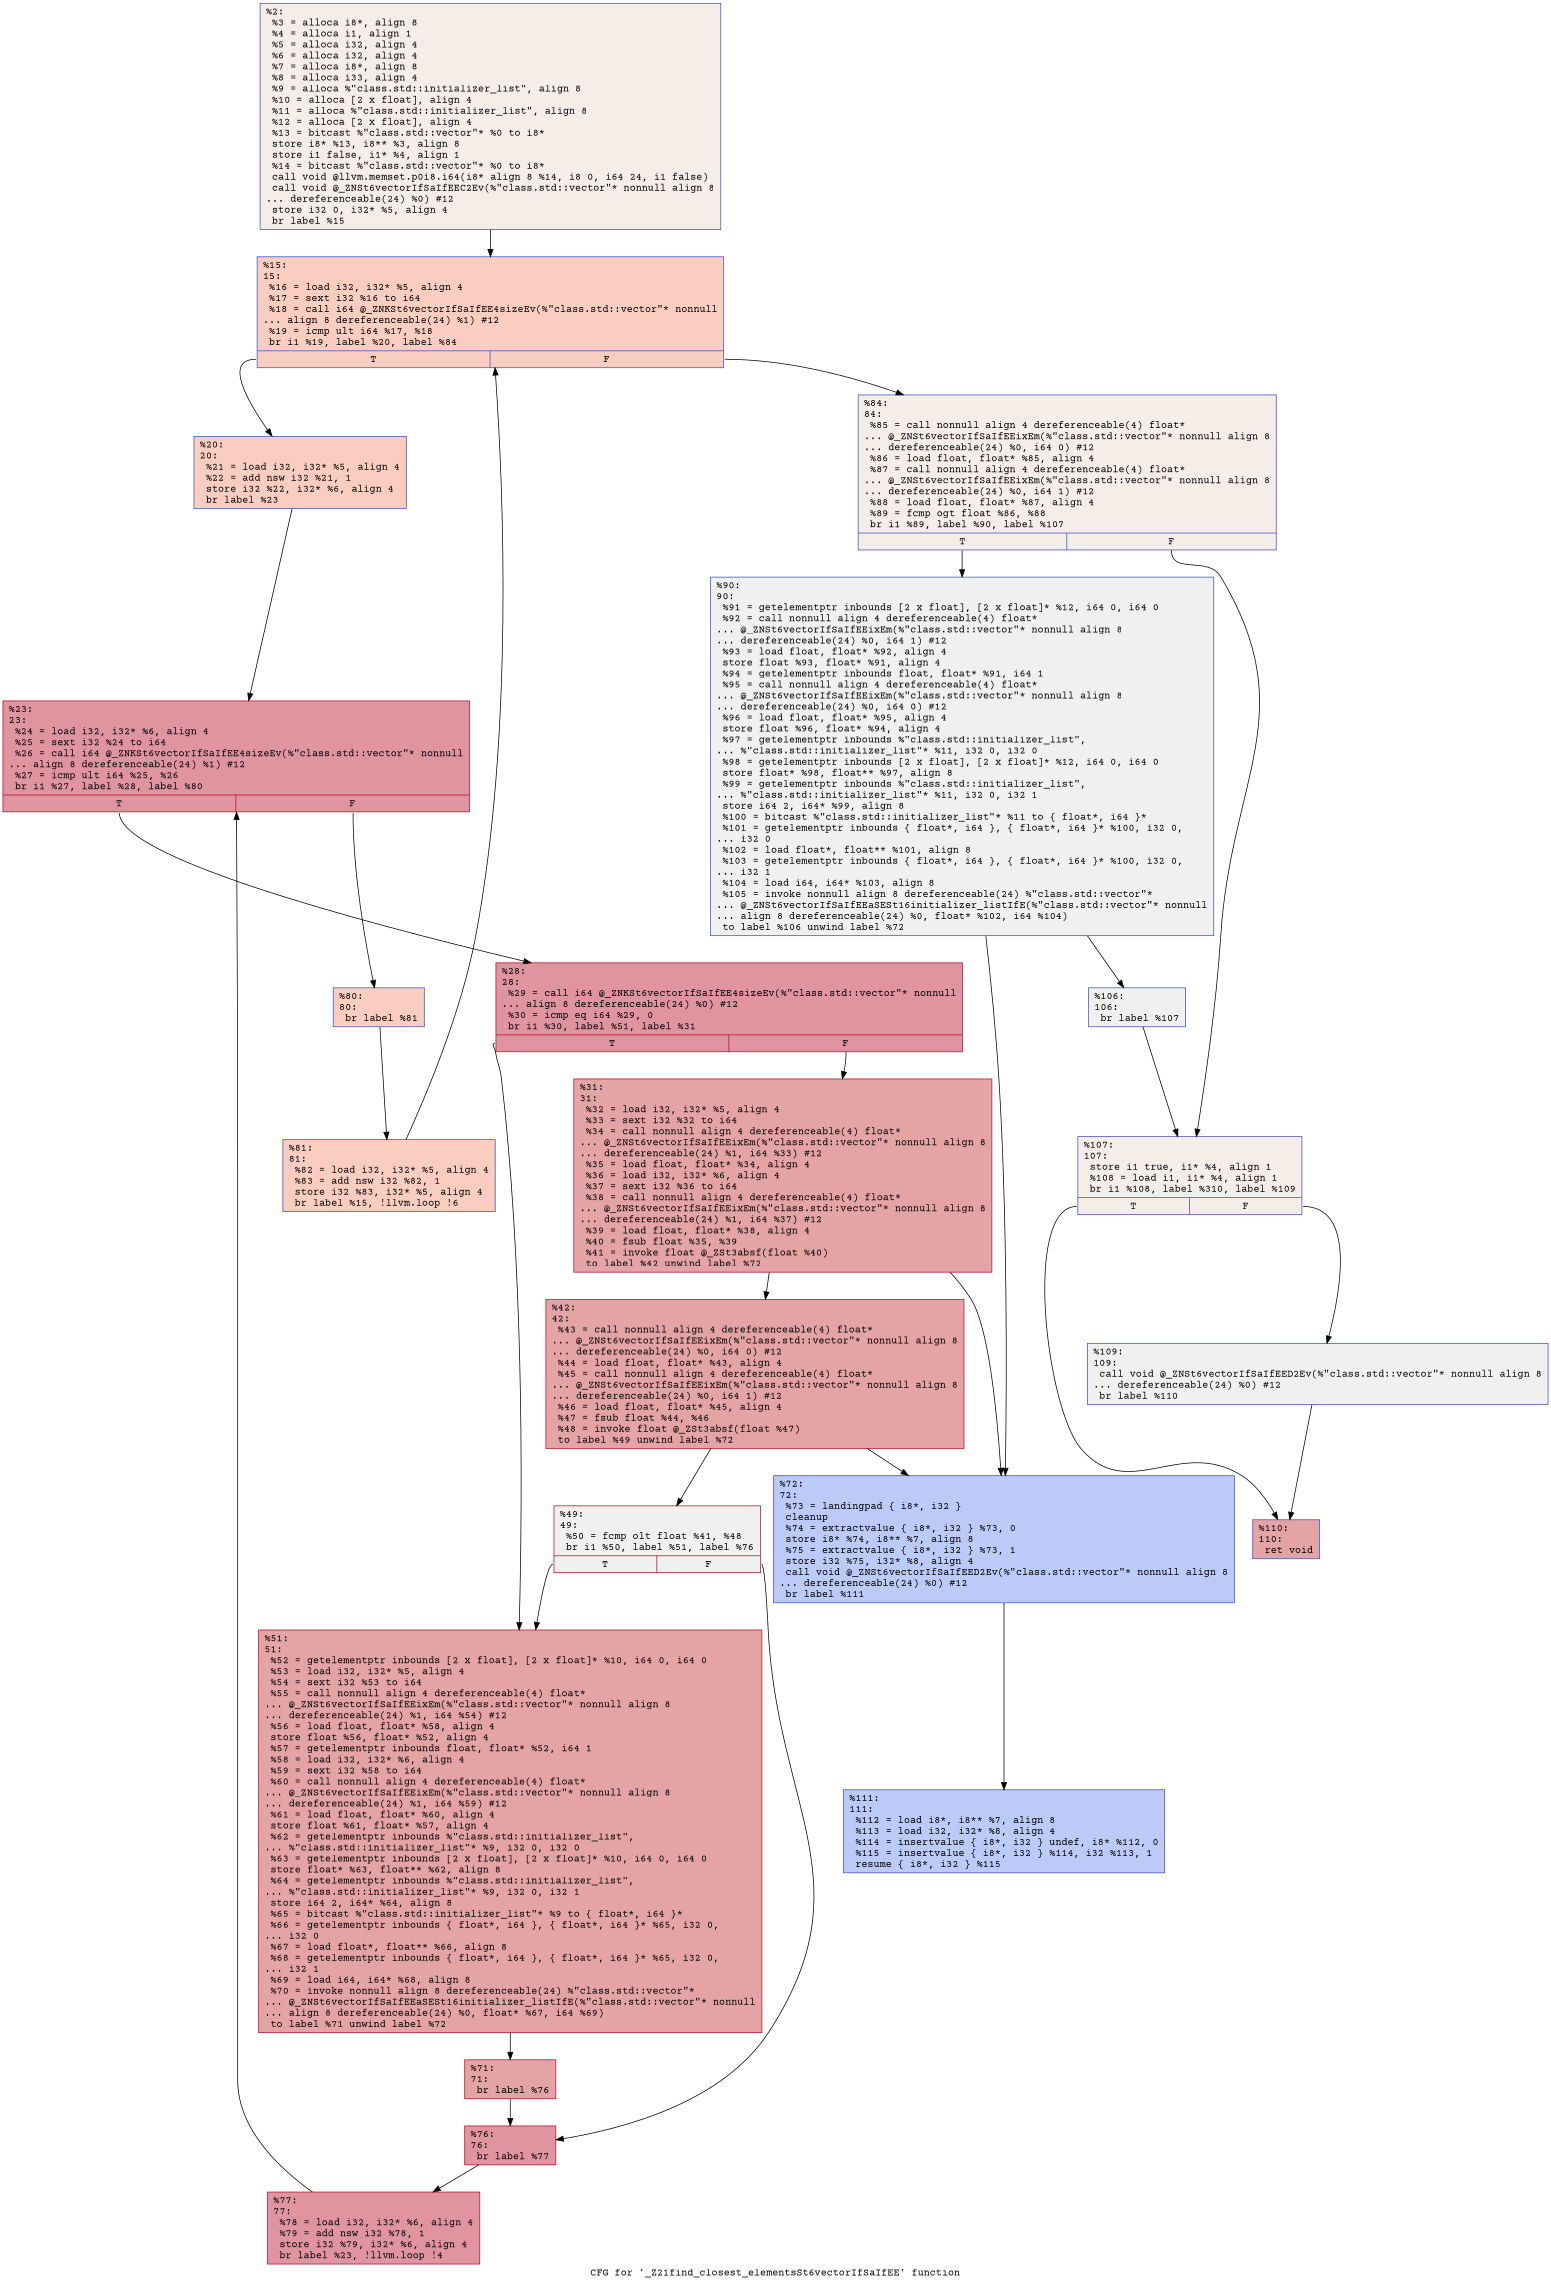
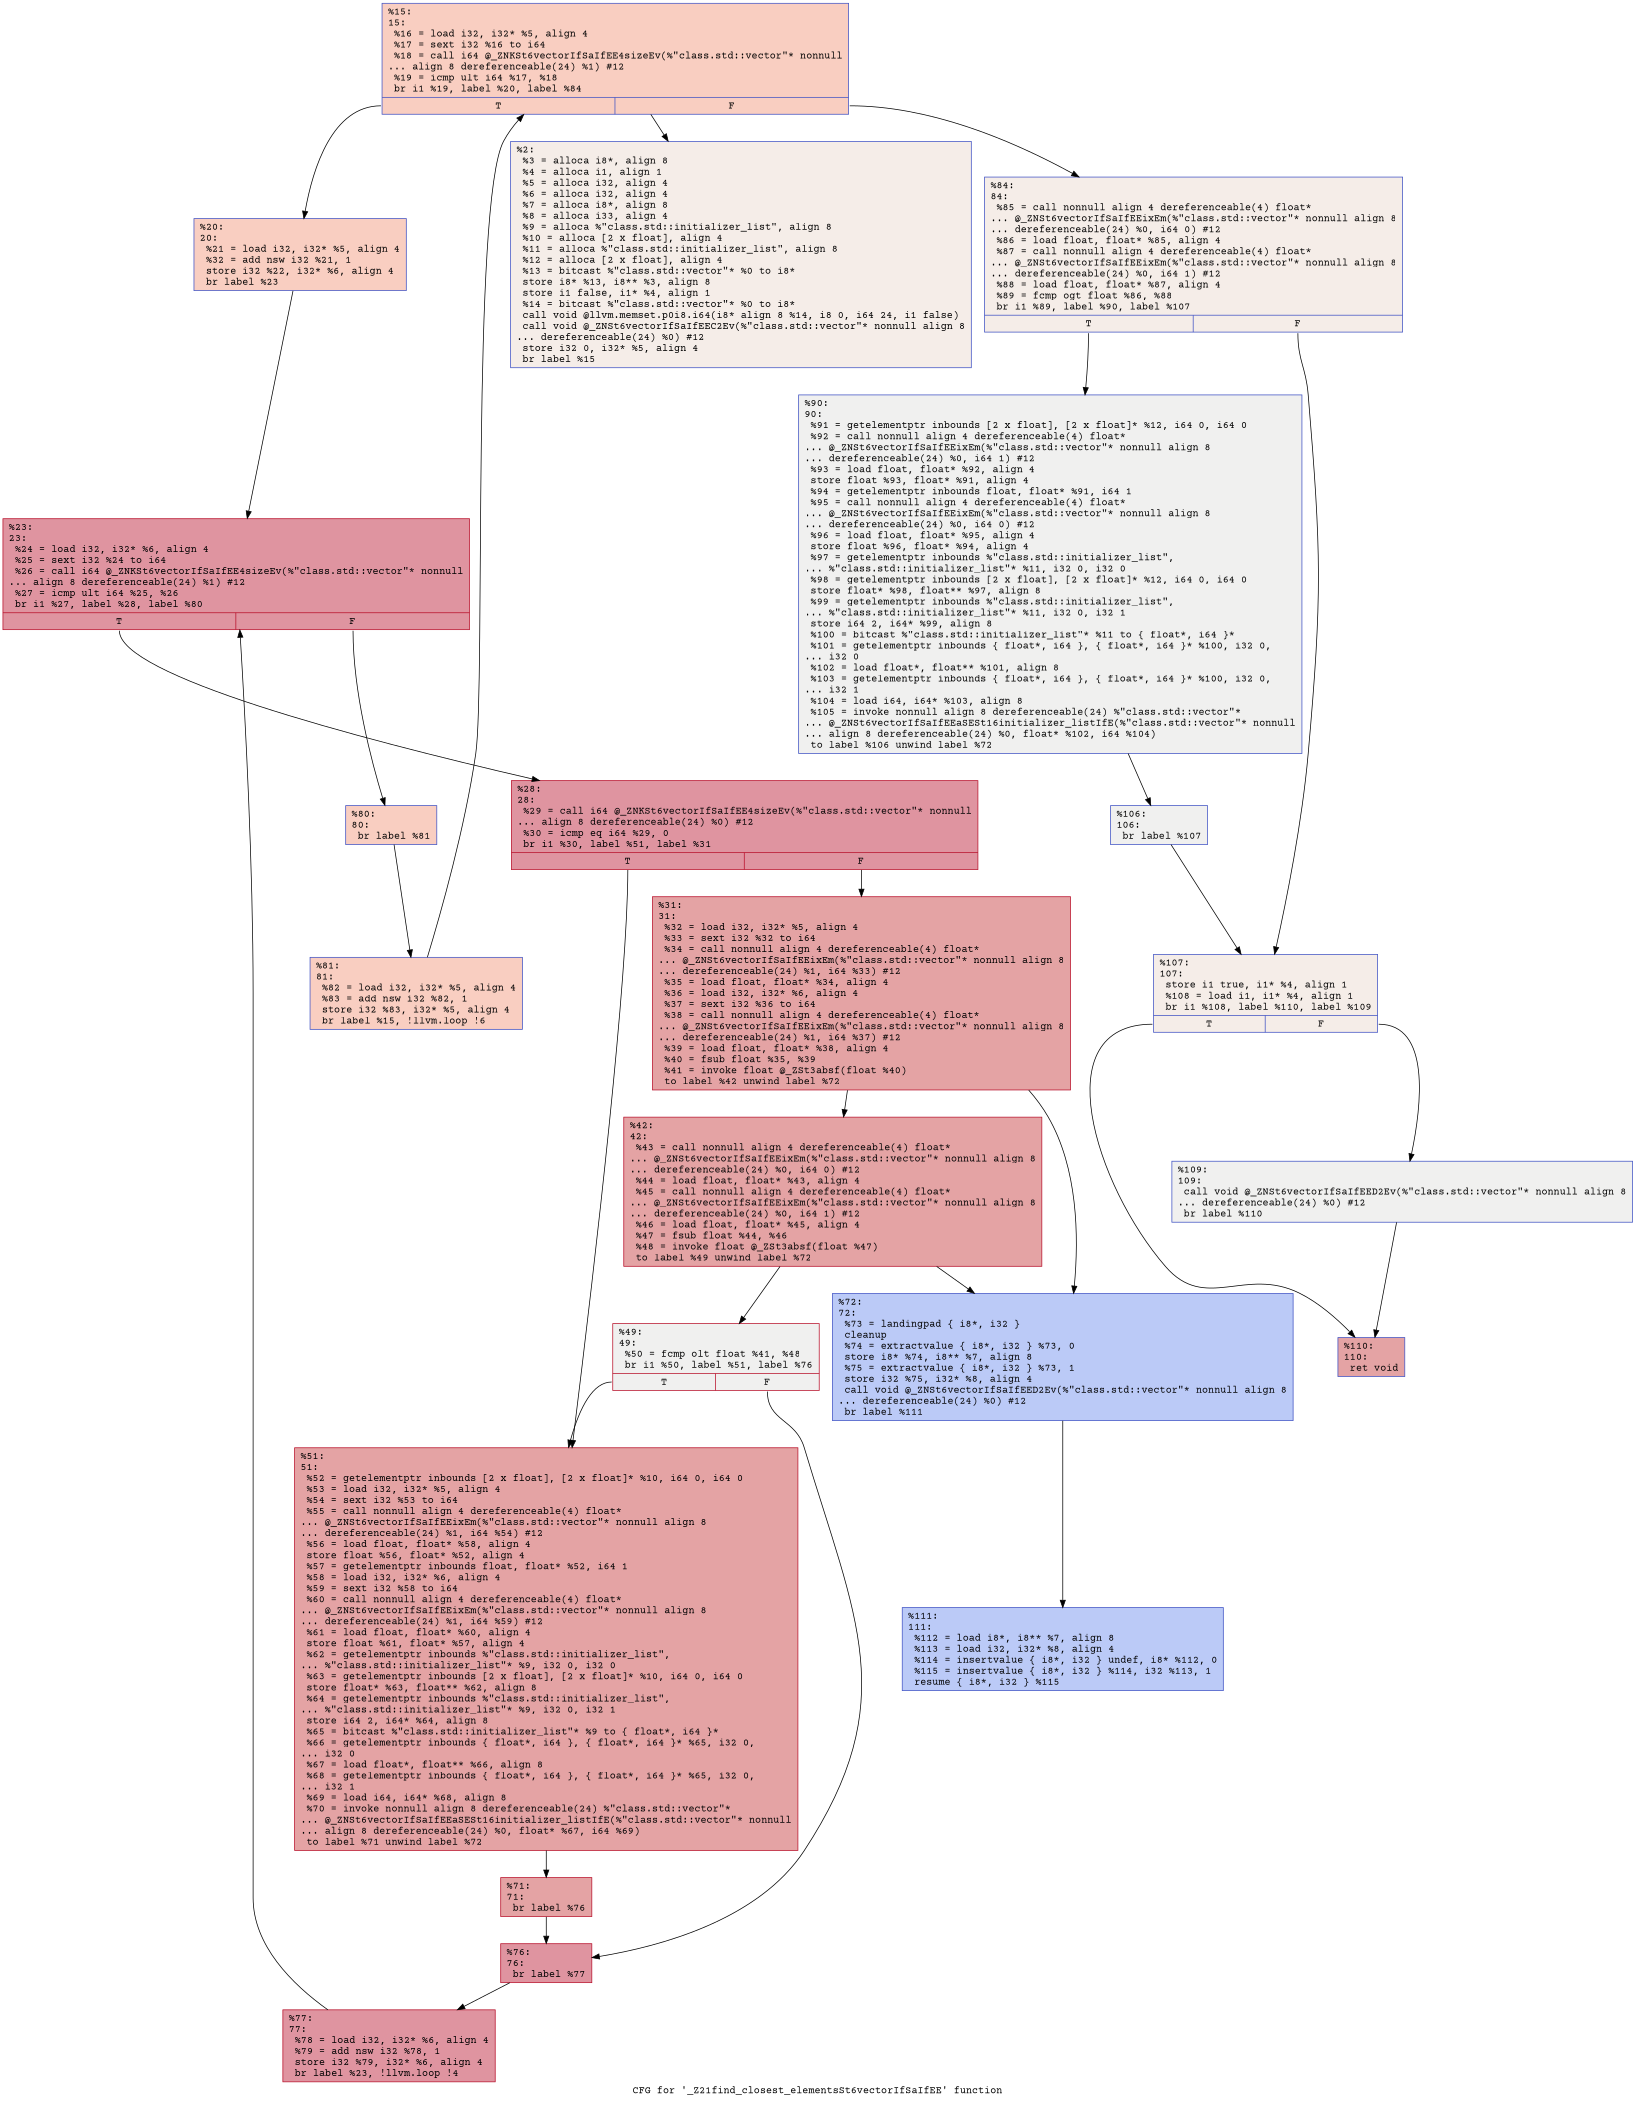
(490, 240) -> (657, 125)
(276, 478) -> (276, 260)
(1190, 1189) -> (1266, 1007)
(1004, 1202) -> none
